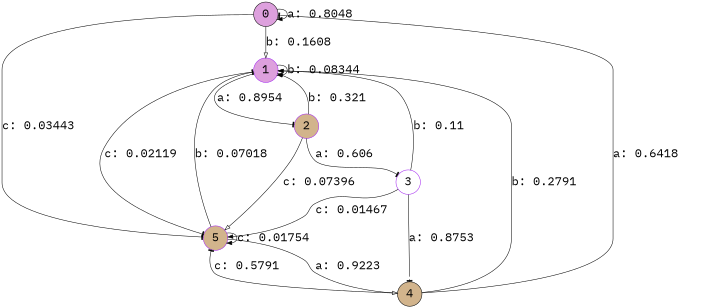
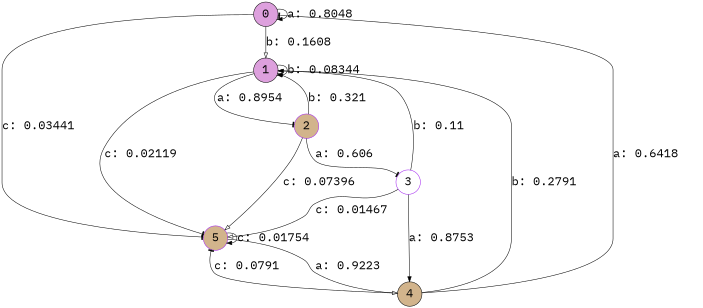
(266, 70) -> (266, 70)
(46, 126) -> (46, 126)
(195, 136) -> none
(313, 205) -> (313, 205)
(409, 236) -> (409, 236)
(258, 266) -> (258, 266)
